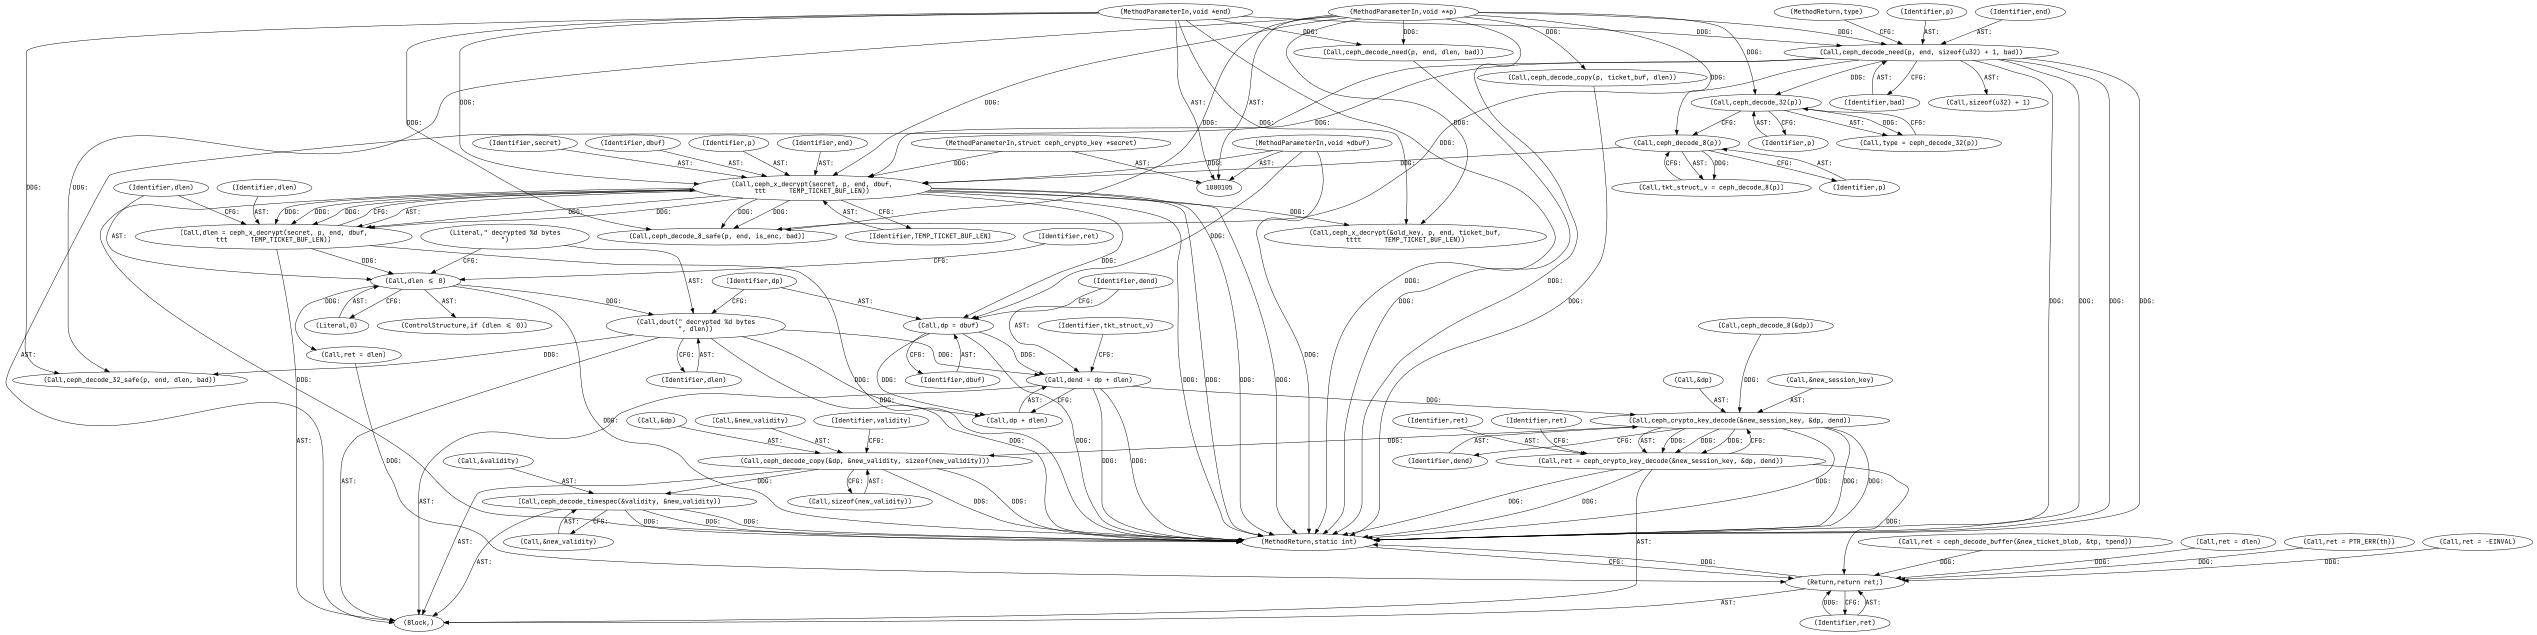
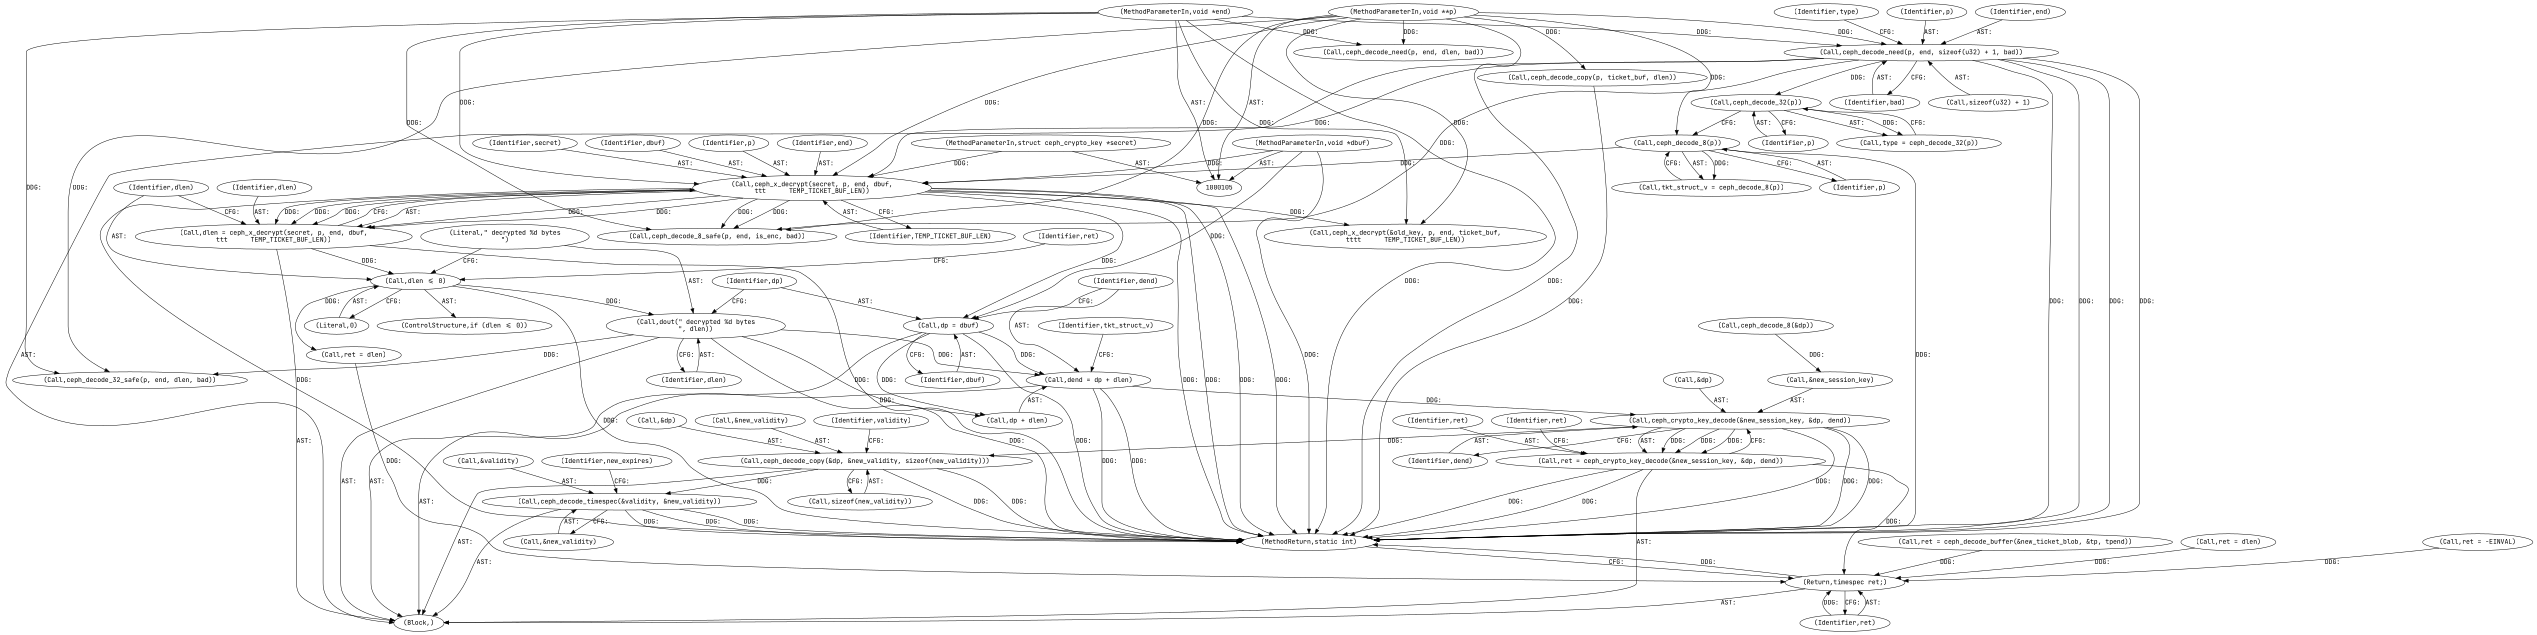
(1826, 12) -> (1826, 12)
(1716, 26) -> none
(1977, 72) -> (1949, 82)
(1466, 273) -> (1913, 519)
(1745, 369) -> (1796, 352)
(1057, 398) -> none
none -> (574, 434)
none -> (607, 461)
(2349, 542) -> none
(1845, 583) -> (1845, 583)
